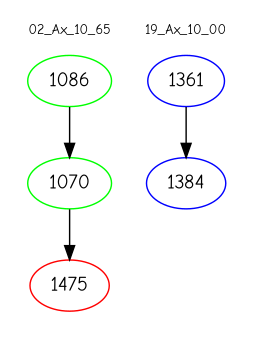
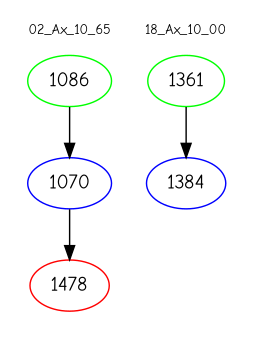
(186, 31) -> (186, 31)
(186, 81) -> (186, 81)
(70, 183) -> (70, 183)
(70, 286) -> (70, 286)
